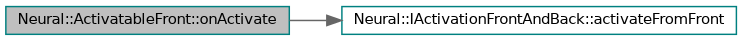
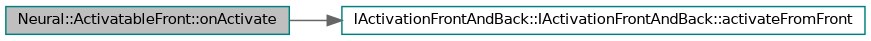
(539, 20) -> (603, 20)
